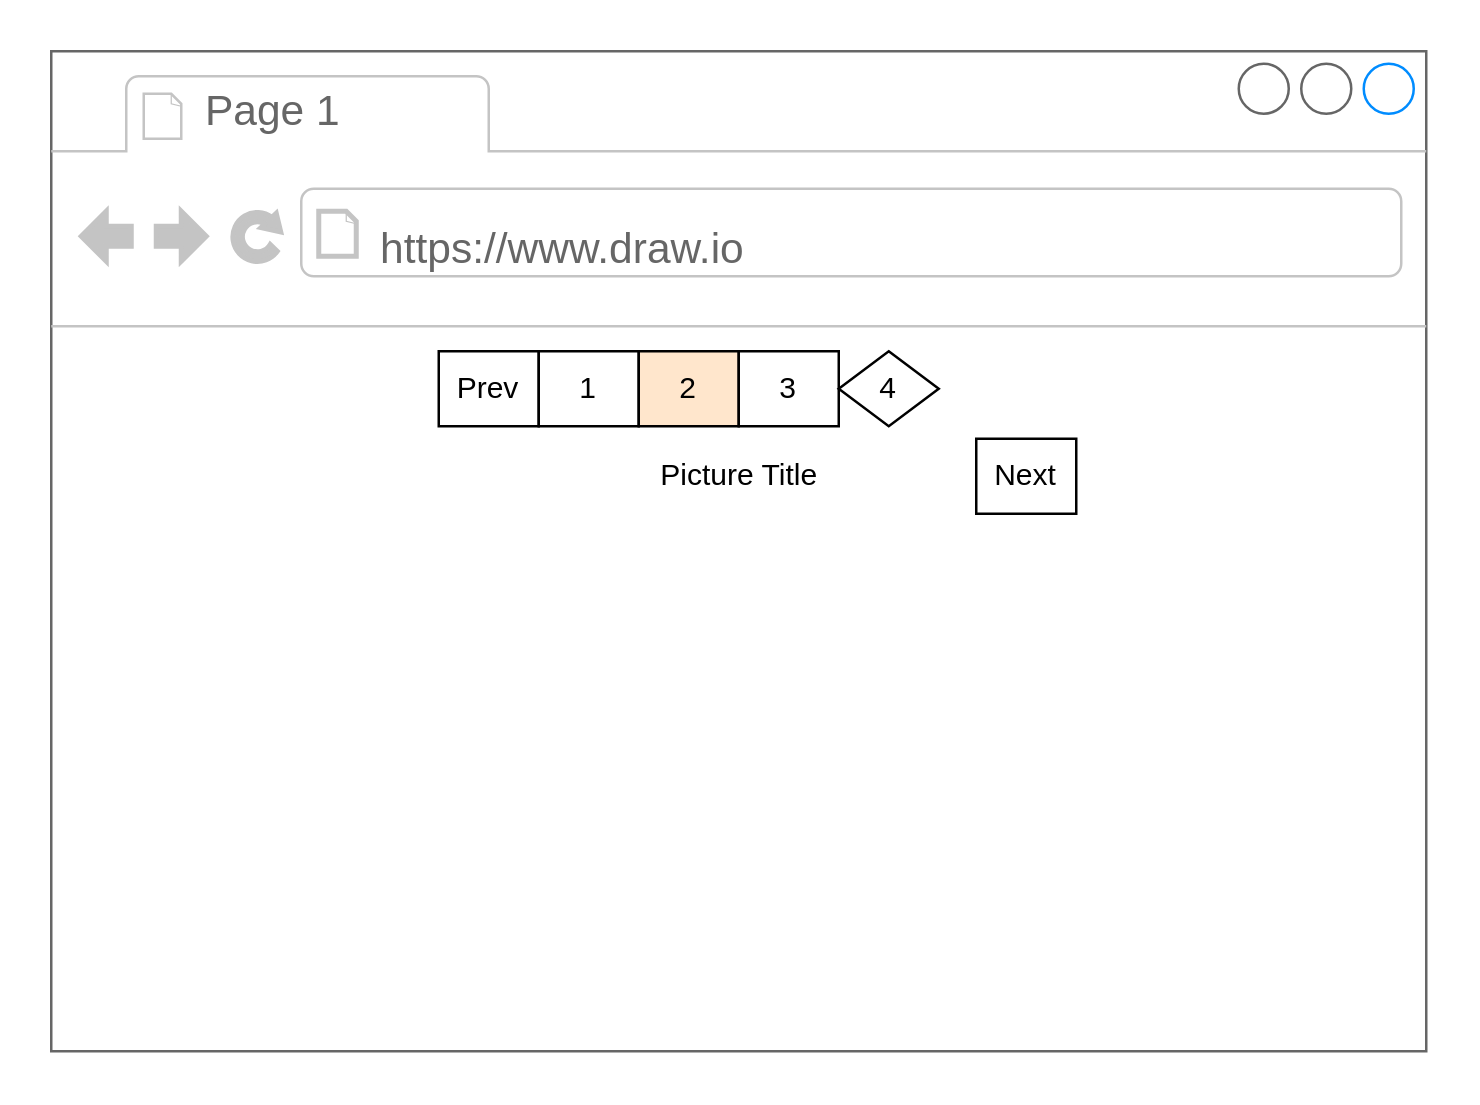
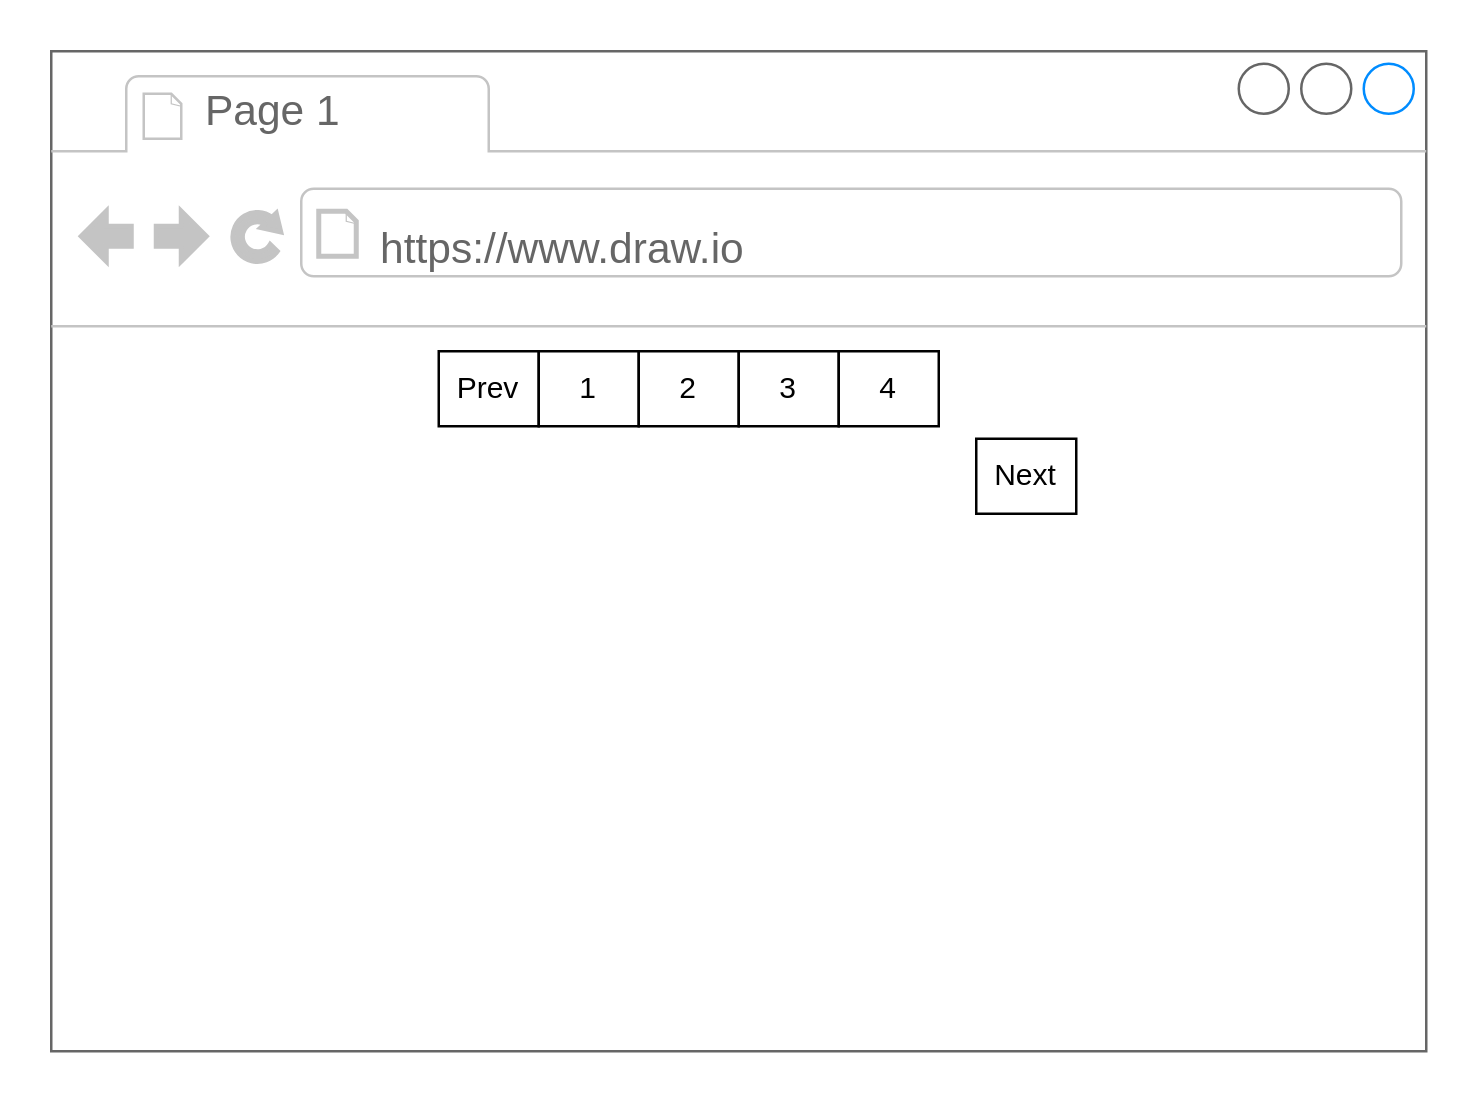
(689, 389) -> (689, 389)
(889, 389) -> (889, 389)
(739, 476) -> none
